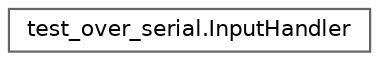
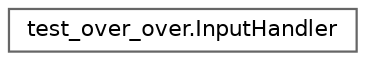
(190, 30) -> (183, 30)
